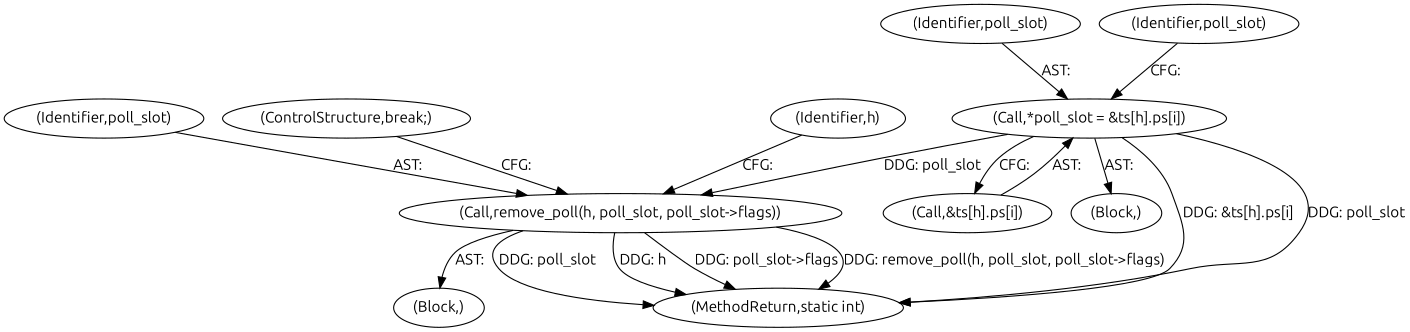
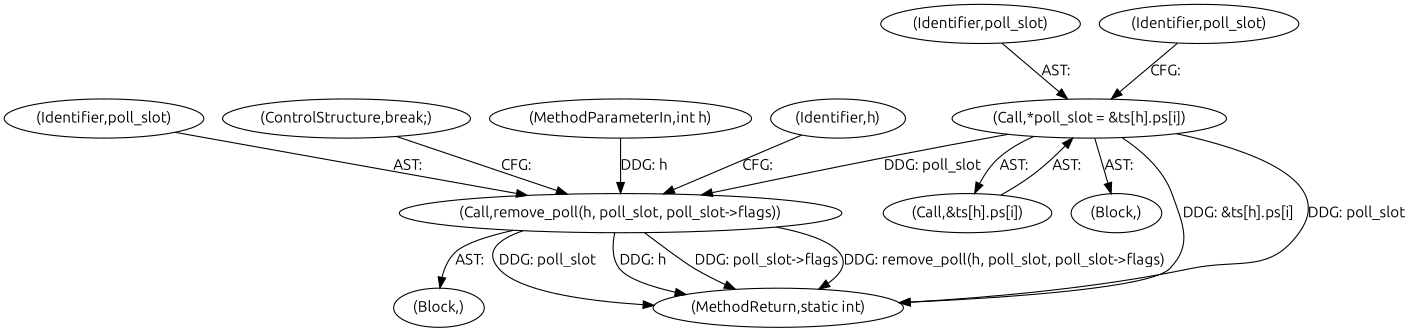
none -> (621, 119)
(1016, 166) -> (1016, 166)
